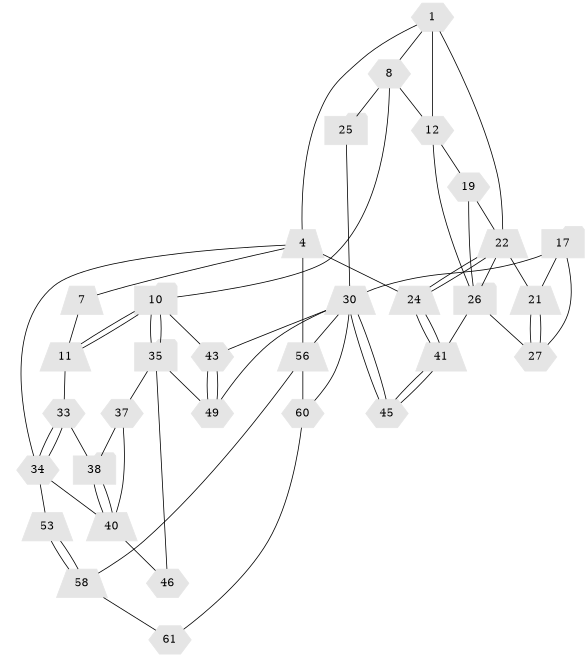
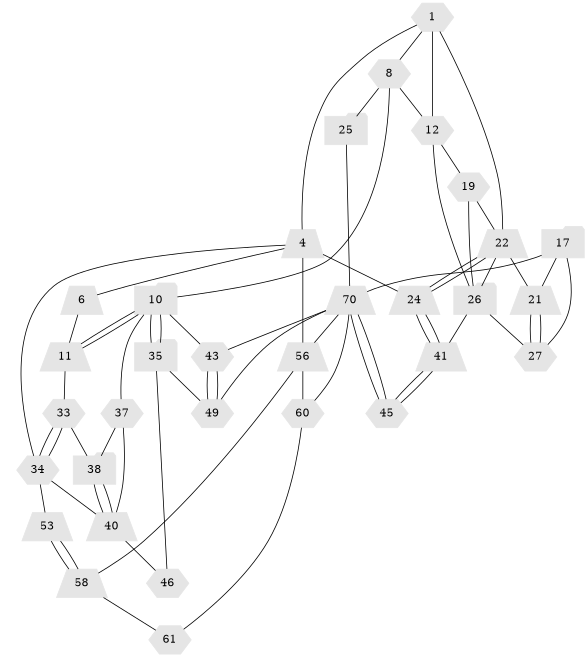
(82, 300) -> (82, 300)
(350, 300) -> (350, 300)
(139, 385) -> (124, 355)
